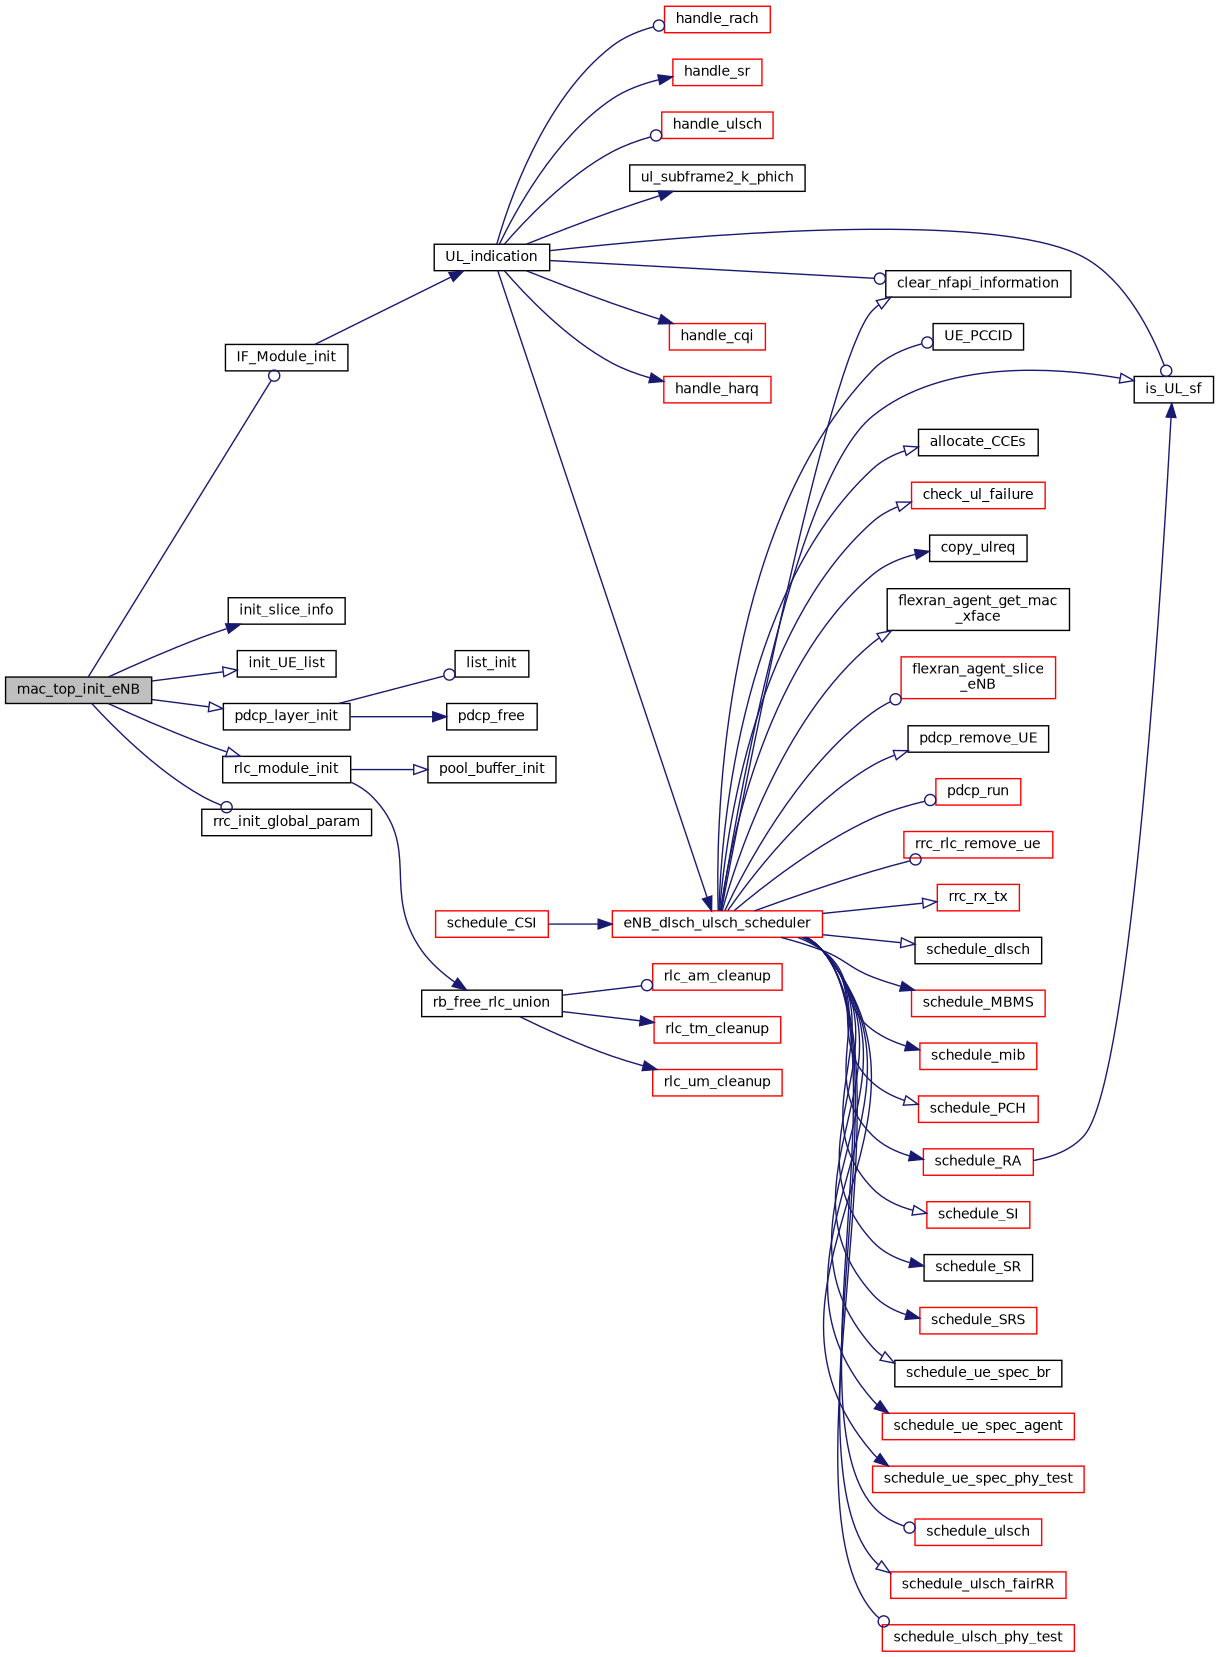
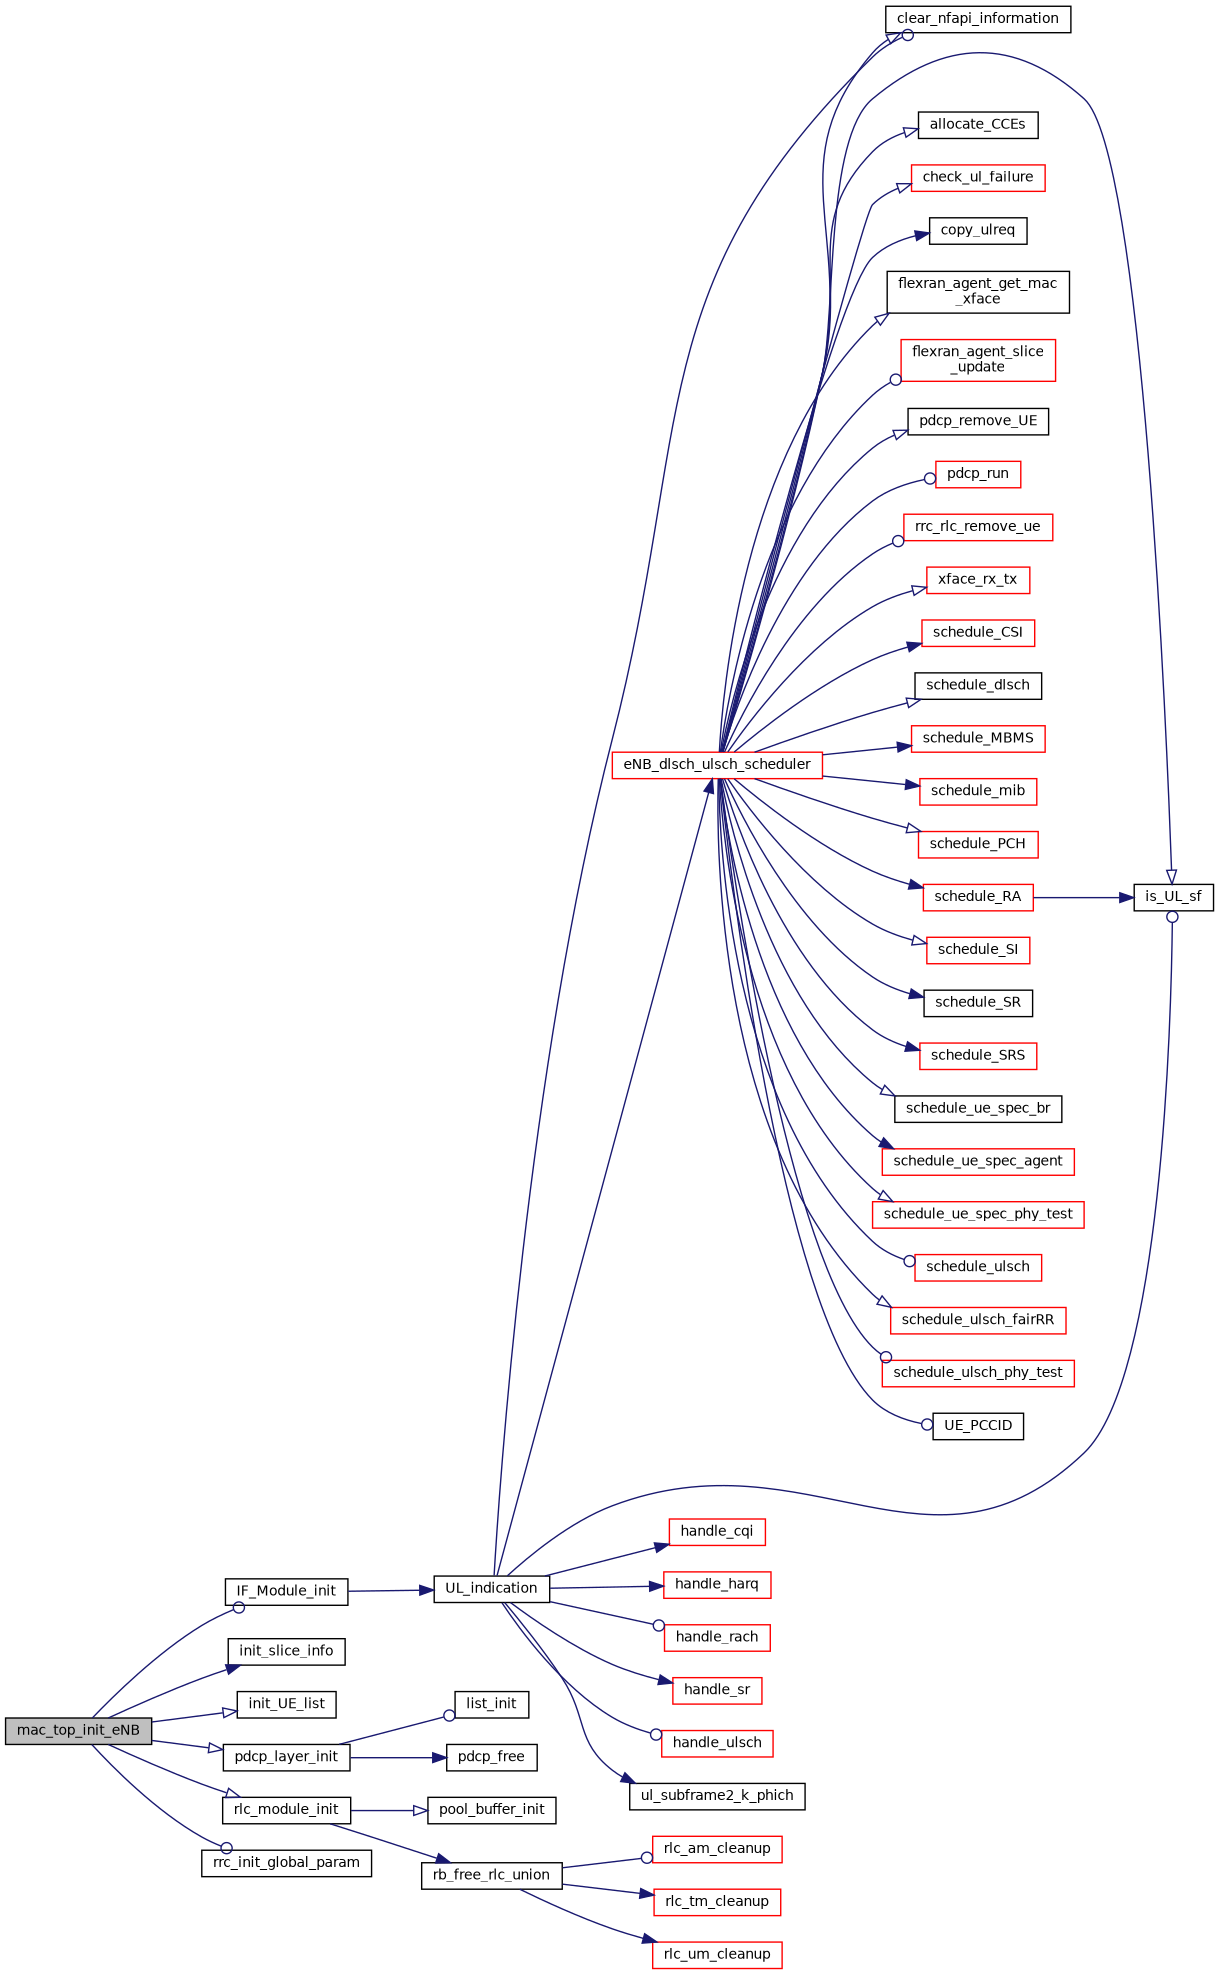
(978, 678) -> (978, 360)
(978, 898) -> (978, 580)
(573, 924) -> (816, 691)
(825, 1317) -> (773, 1035)
